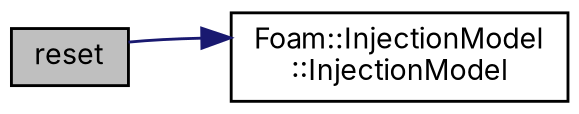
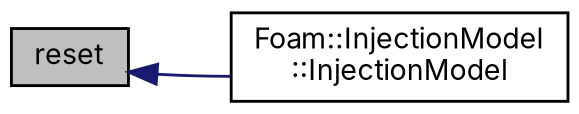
(165, 40) -> (194, 76)
